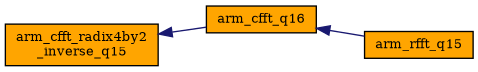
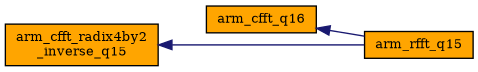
(189, 30) -> (268, 45)
